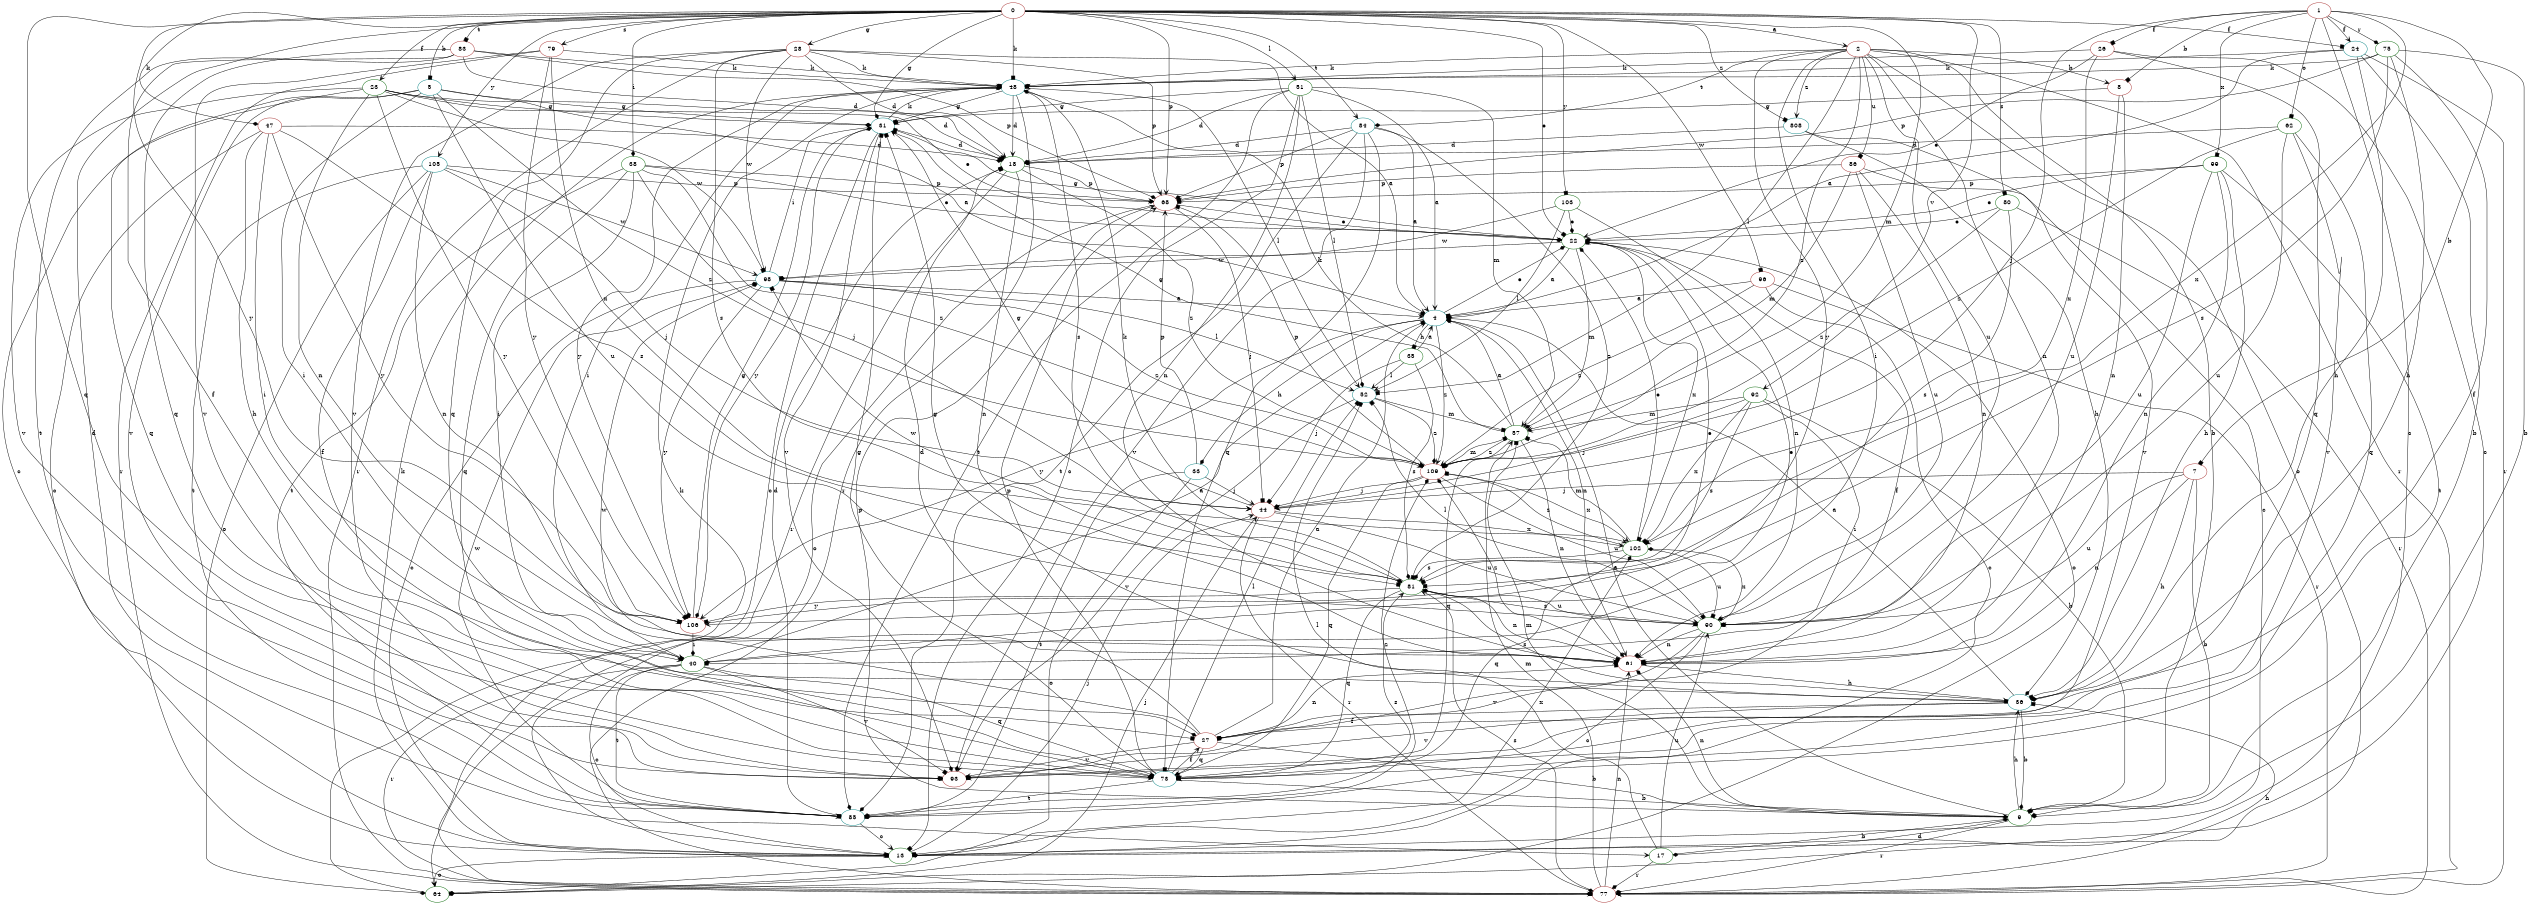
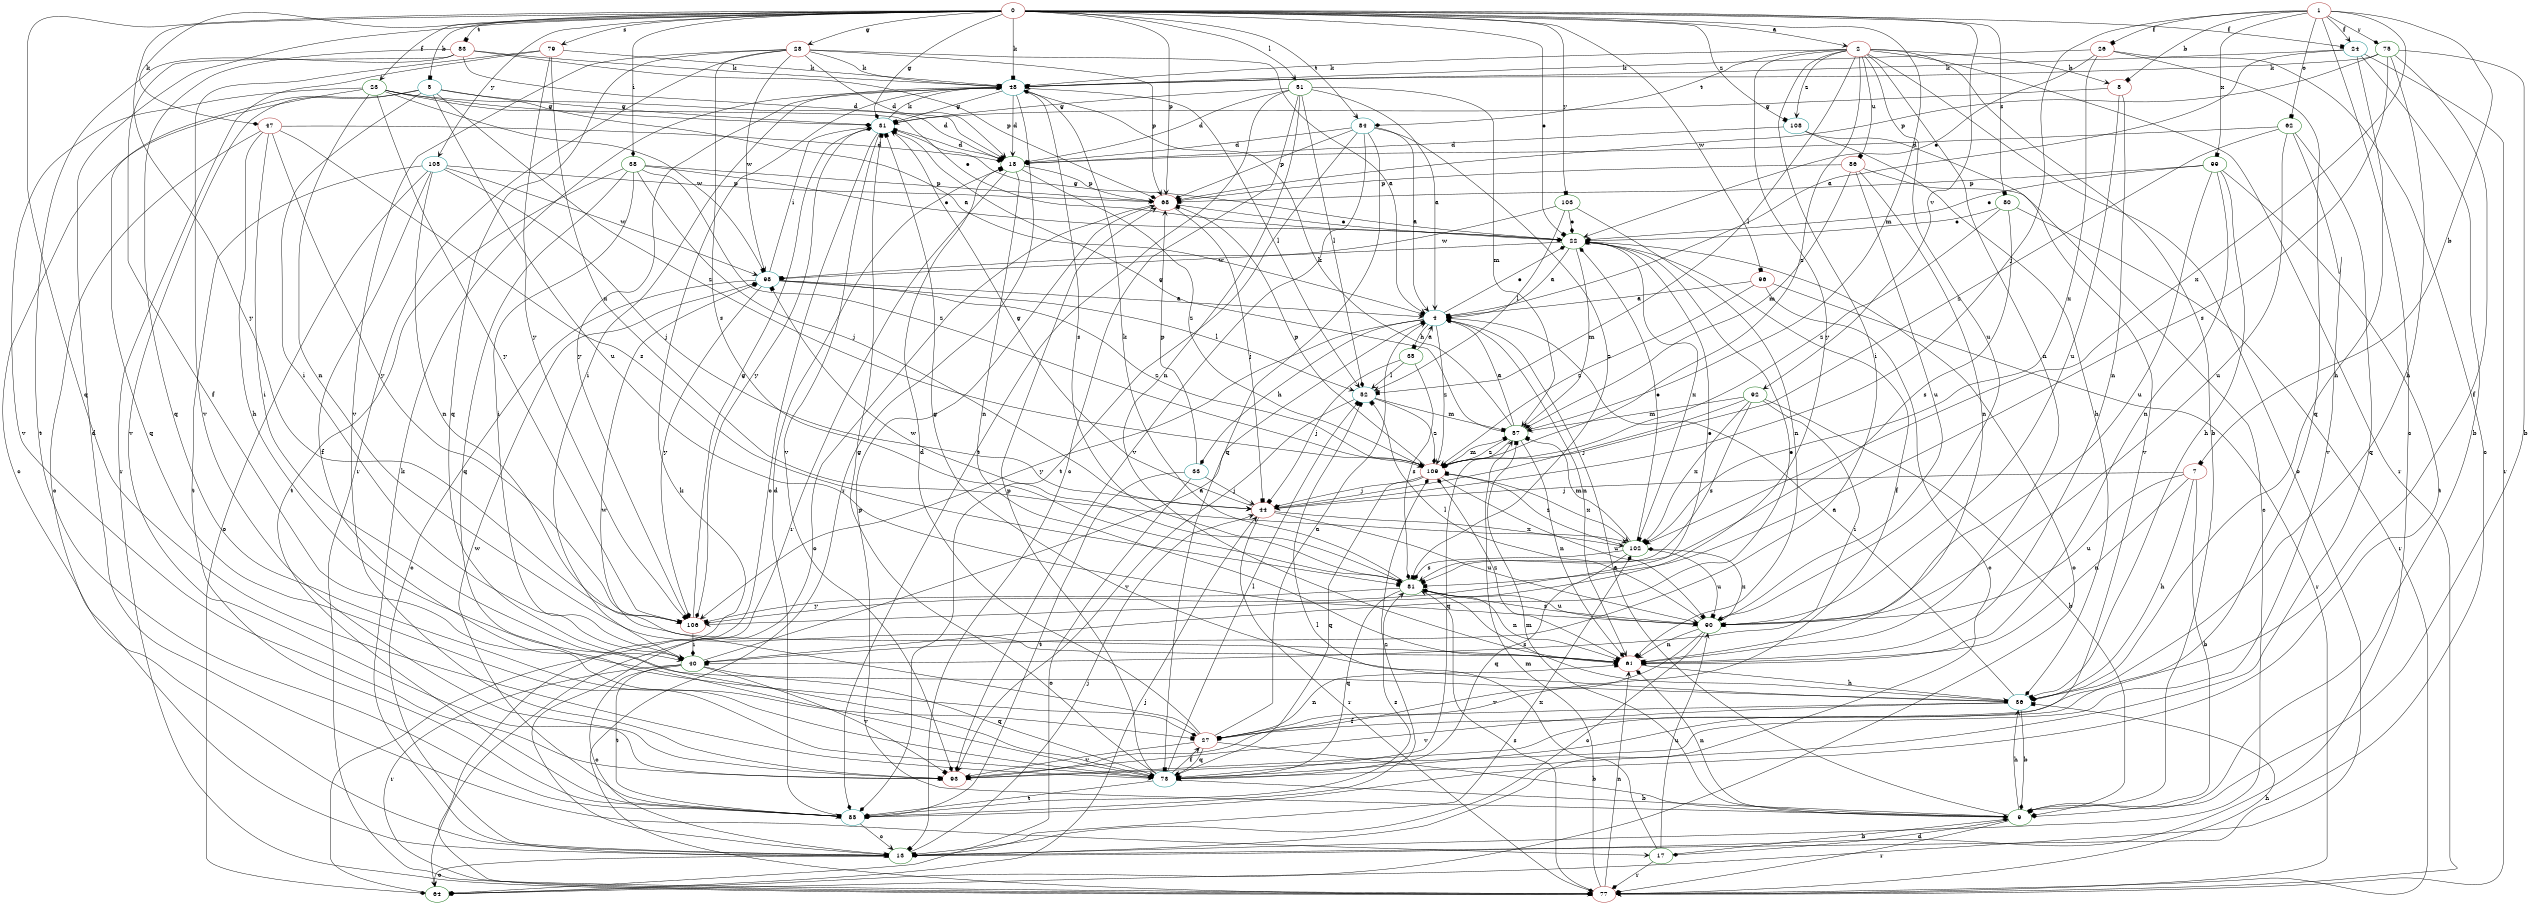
(1796, 126) -> (1796, 126)
